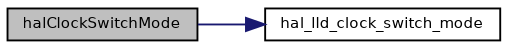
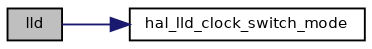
(102, 24) -> (35, 24)
